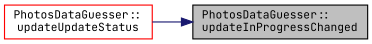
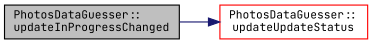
(167, 22) -> (194, 22)
